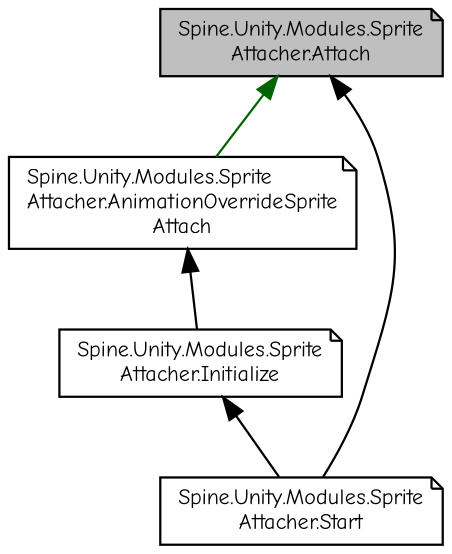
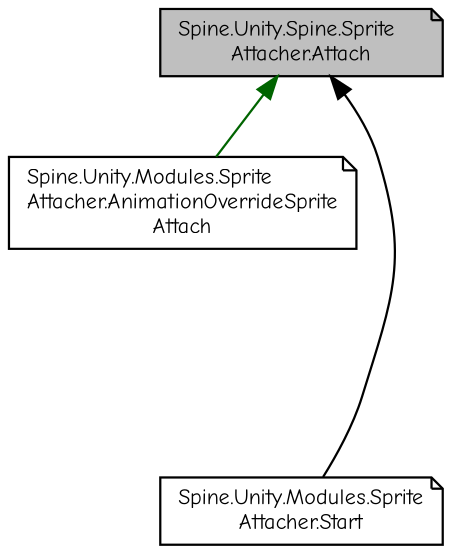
(302, 43) -> (302, 43)
(201, 363) -> none
